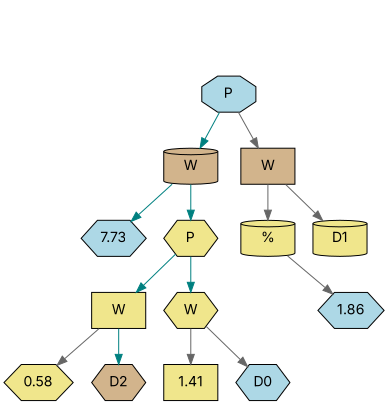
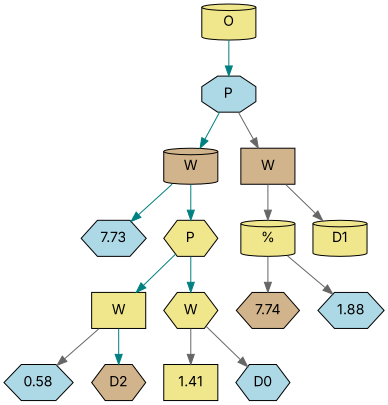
none -> (229, 22)
none -> (268, 310)
(351, 310) -> (351, 310)
(39, 383) -> (39, 383)
